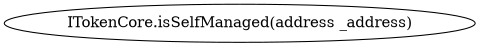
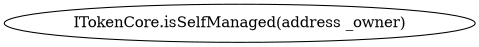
(240, 23) -> (240, 23)
